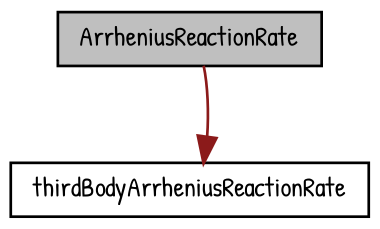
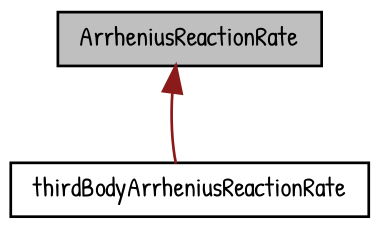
(208, 101) -> (172, 128)
